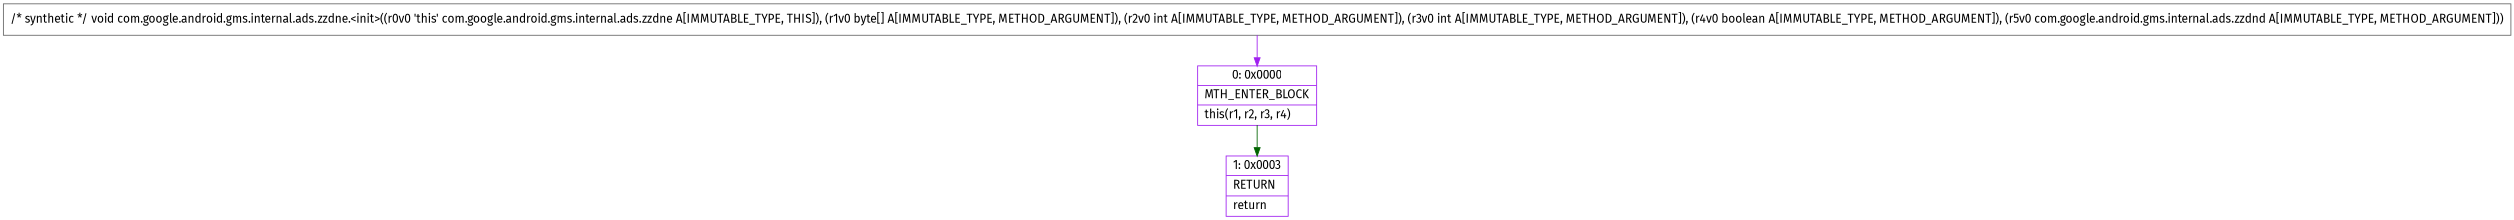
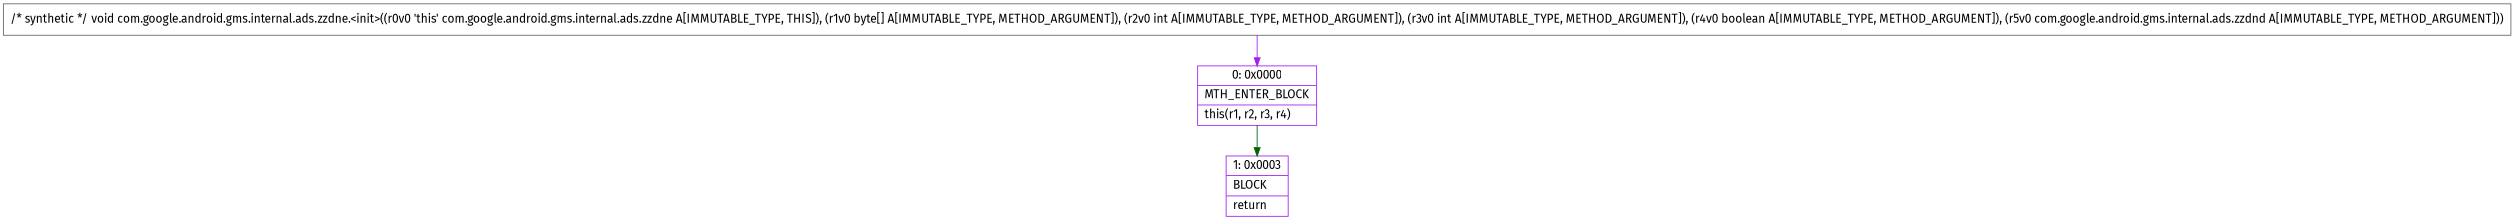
(1255, 185) -> (1250, 185)
